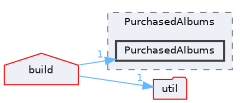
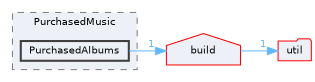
(170, 22) -> (75, 22)
(92, 63) -> (144, 51)
